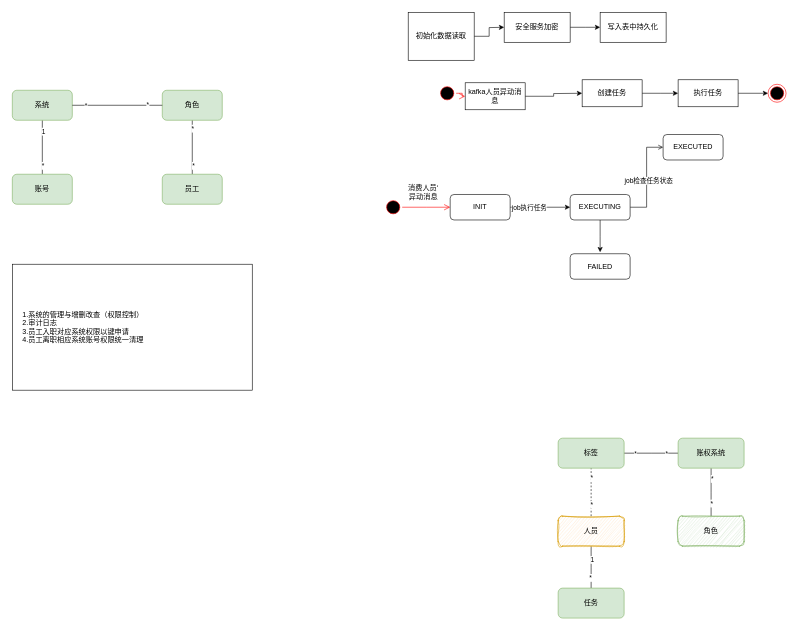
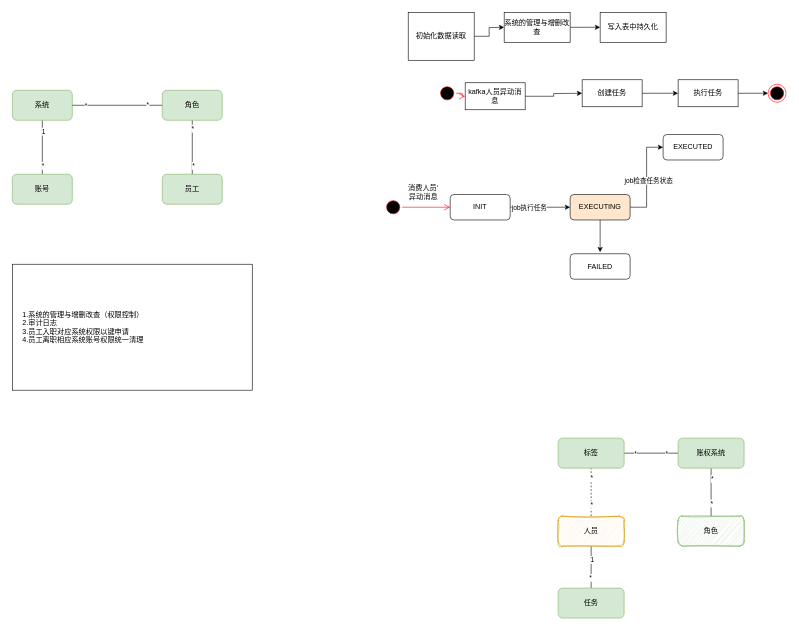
(537, 27) -> (537, 27)
(659, 147) -> (657, 147)
(600, 207) -> (600, 207)
